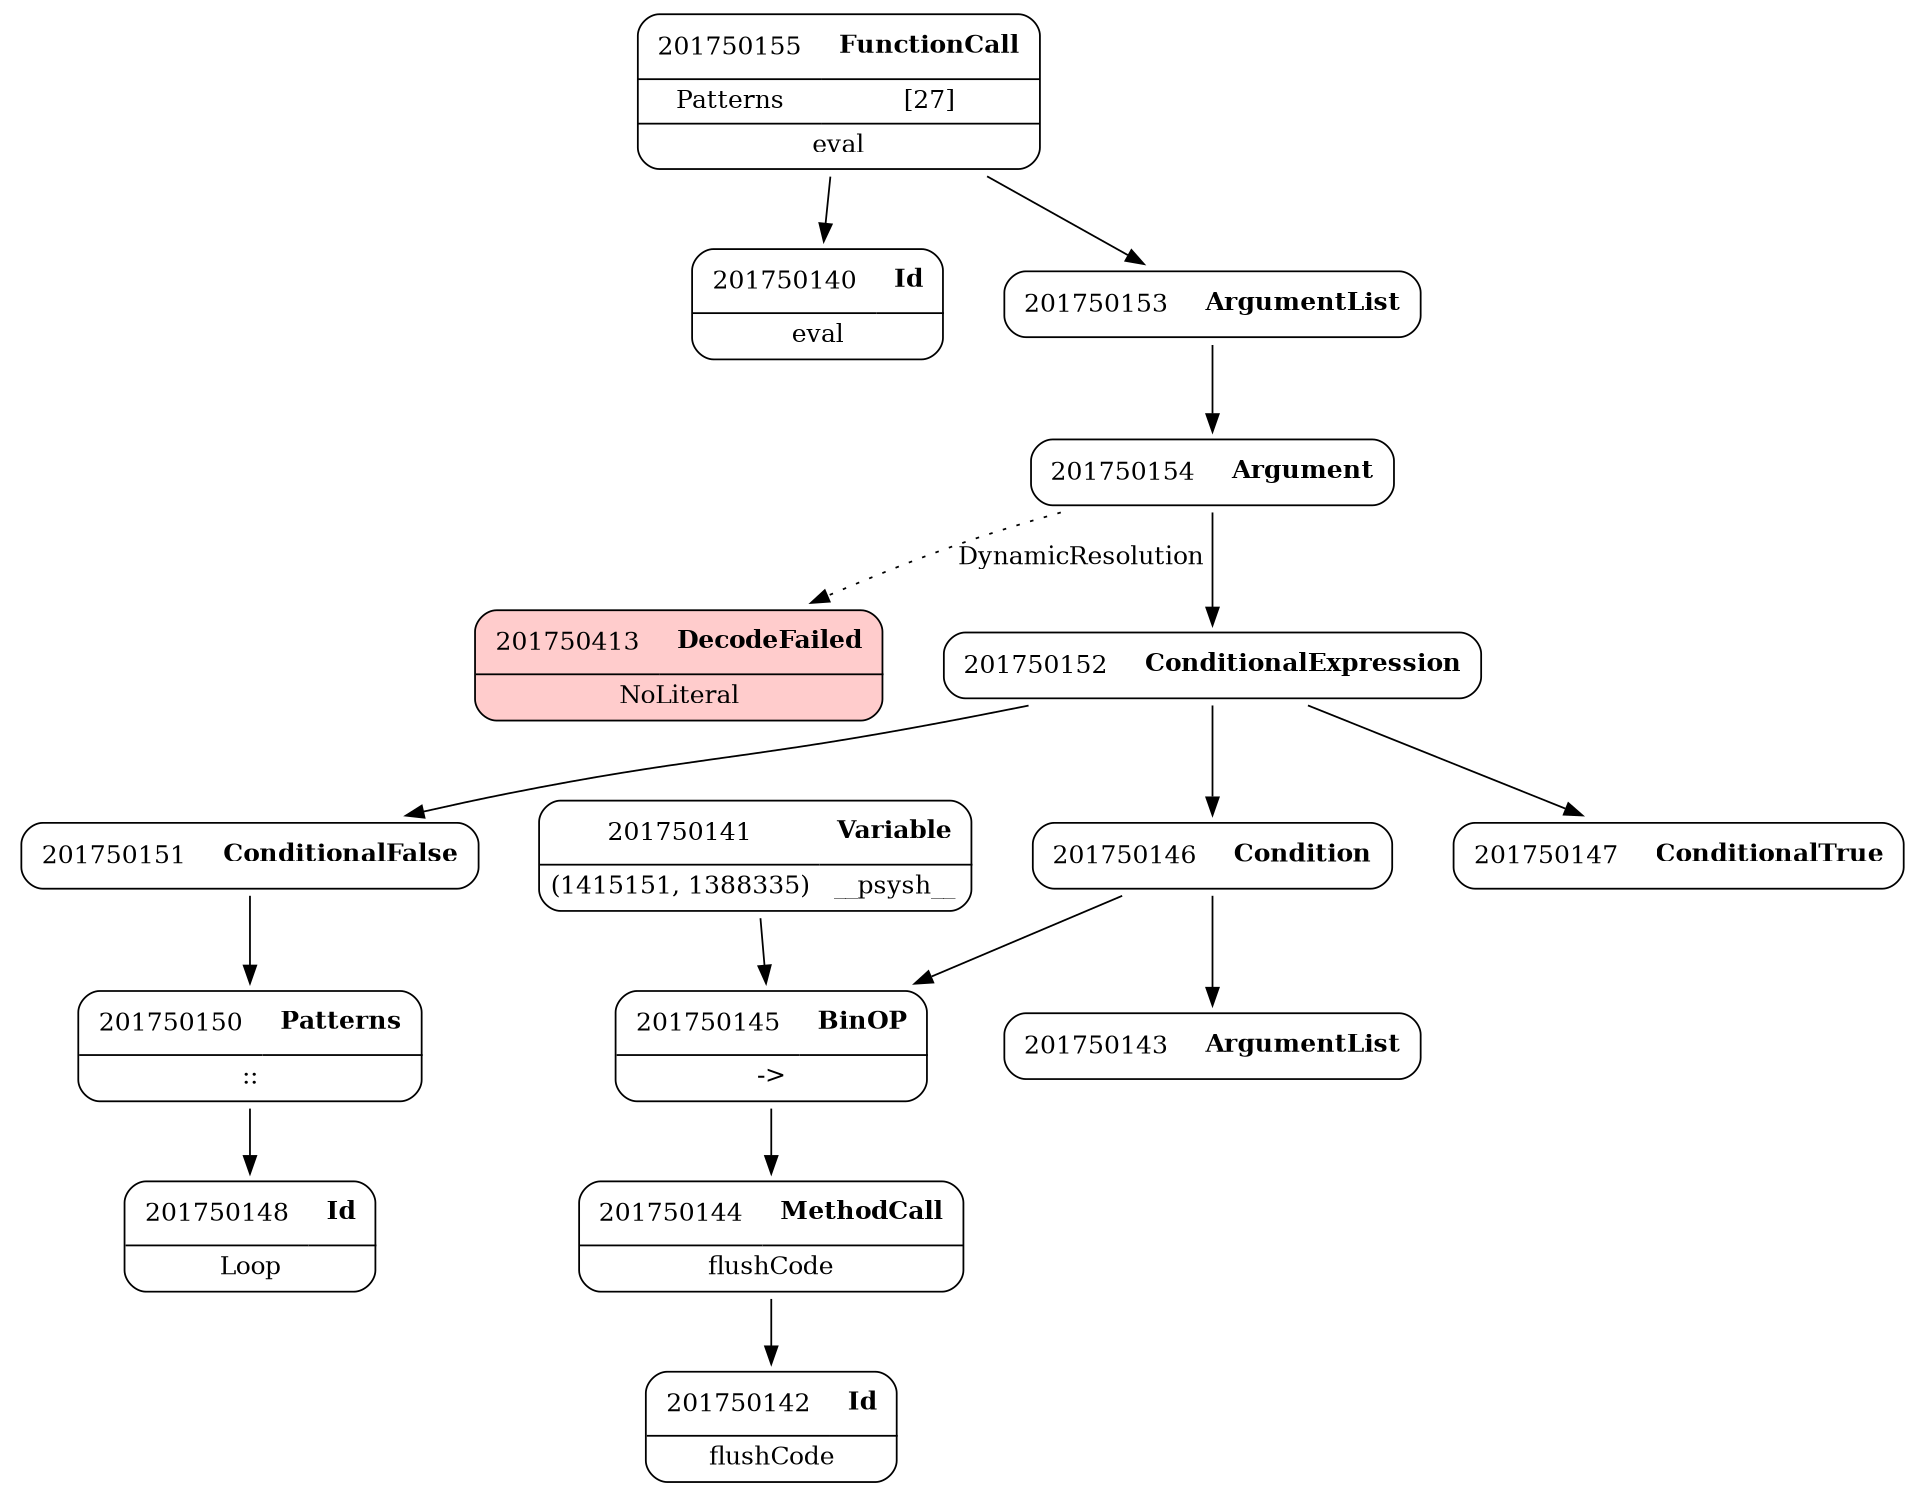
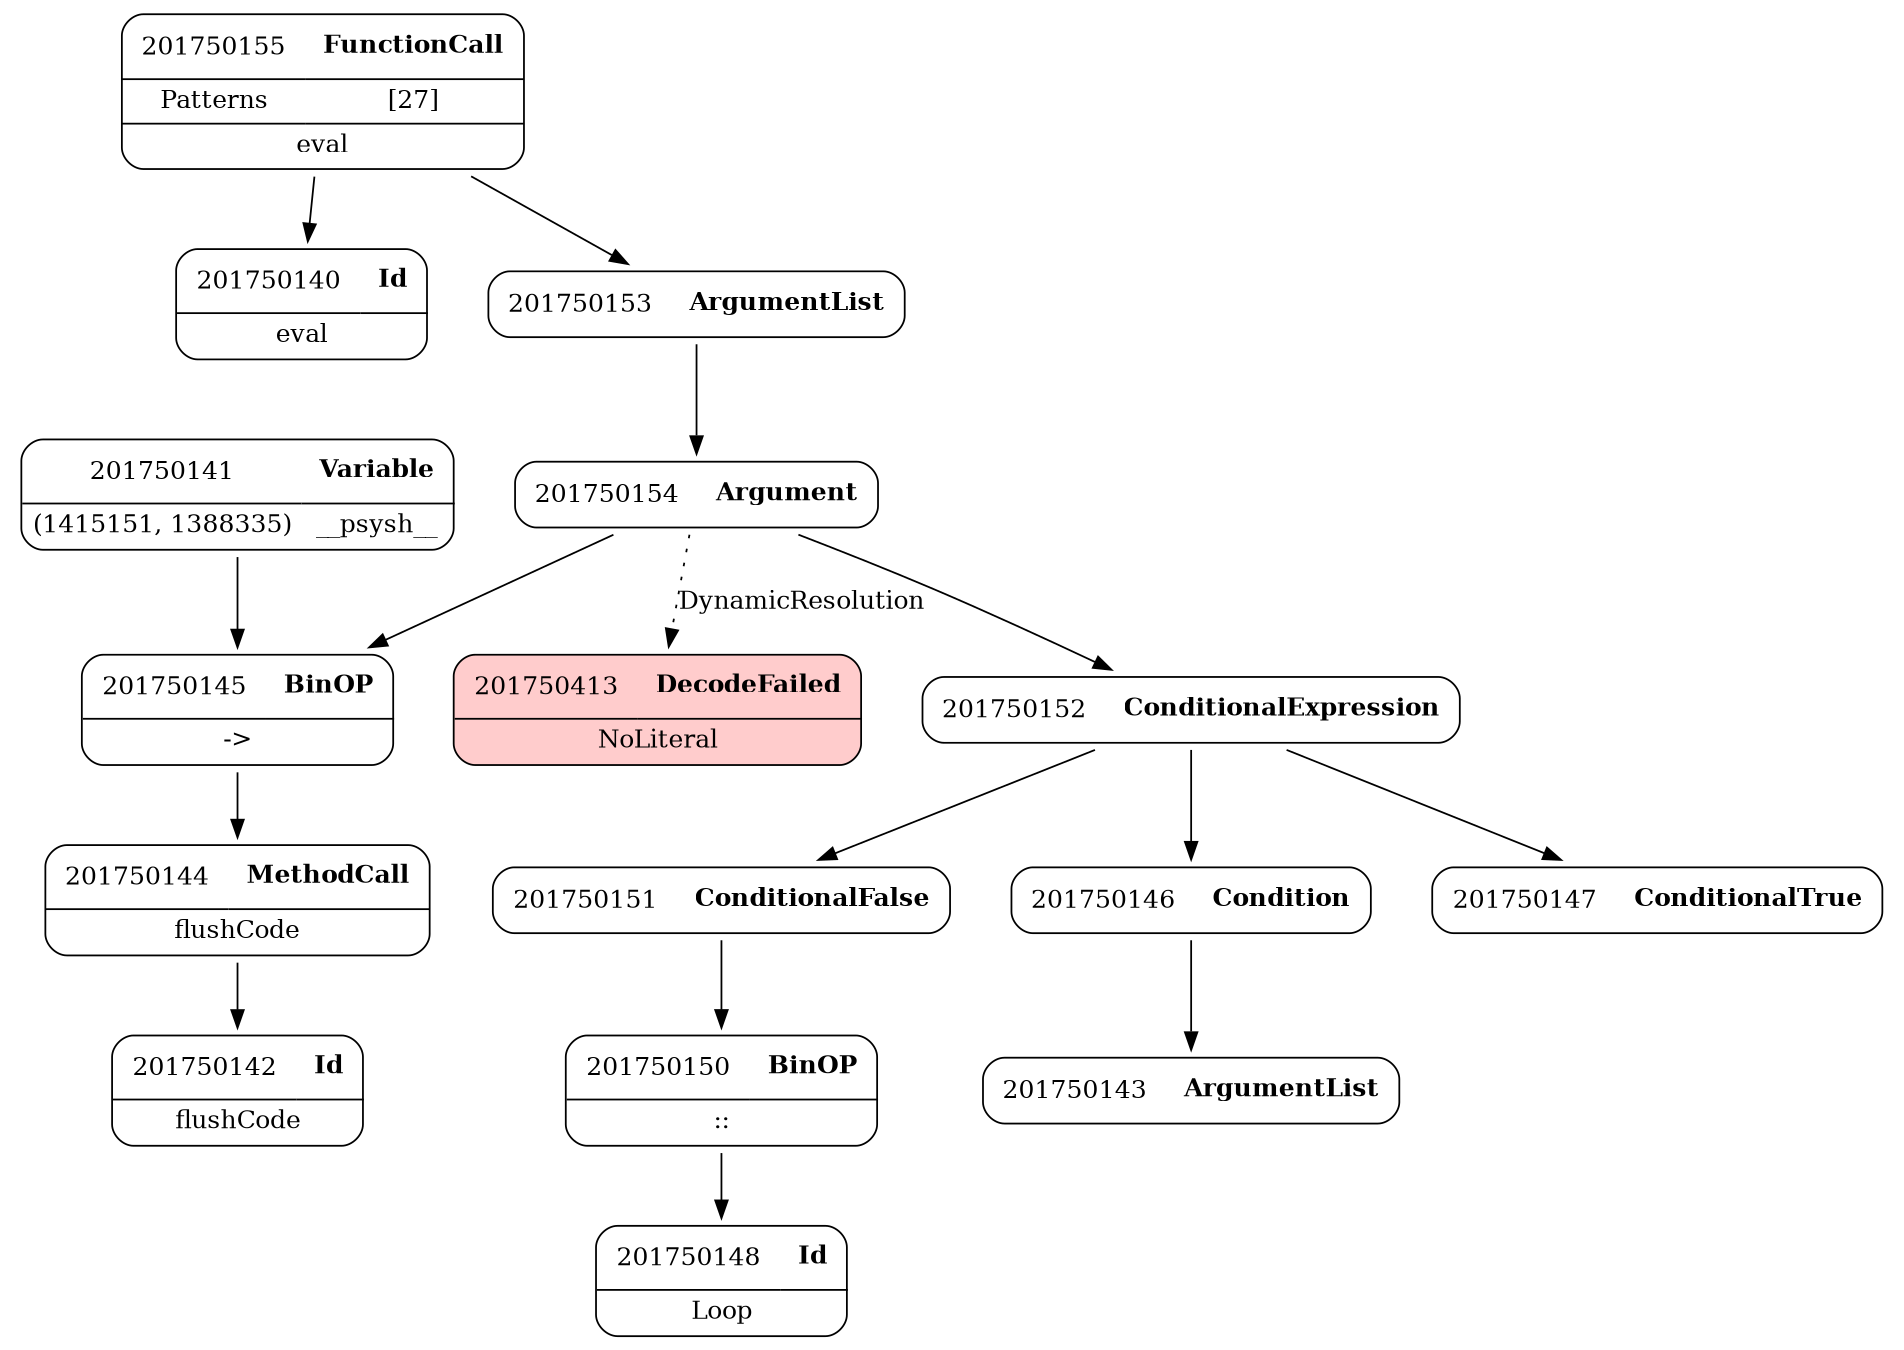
(1027, 936) -> (499, 587)
(342, 1021) -> (813, 1066)
